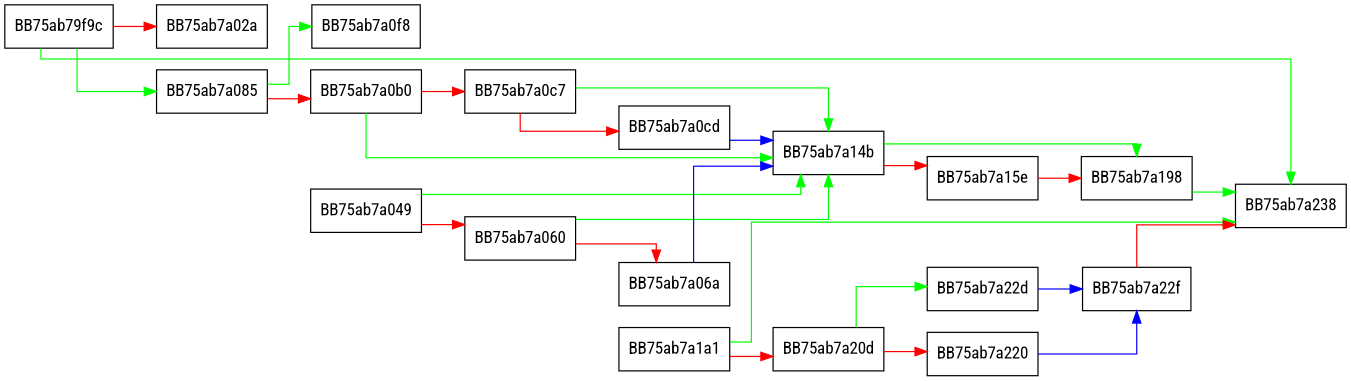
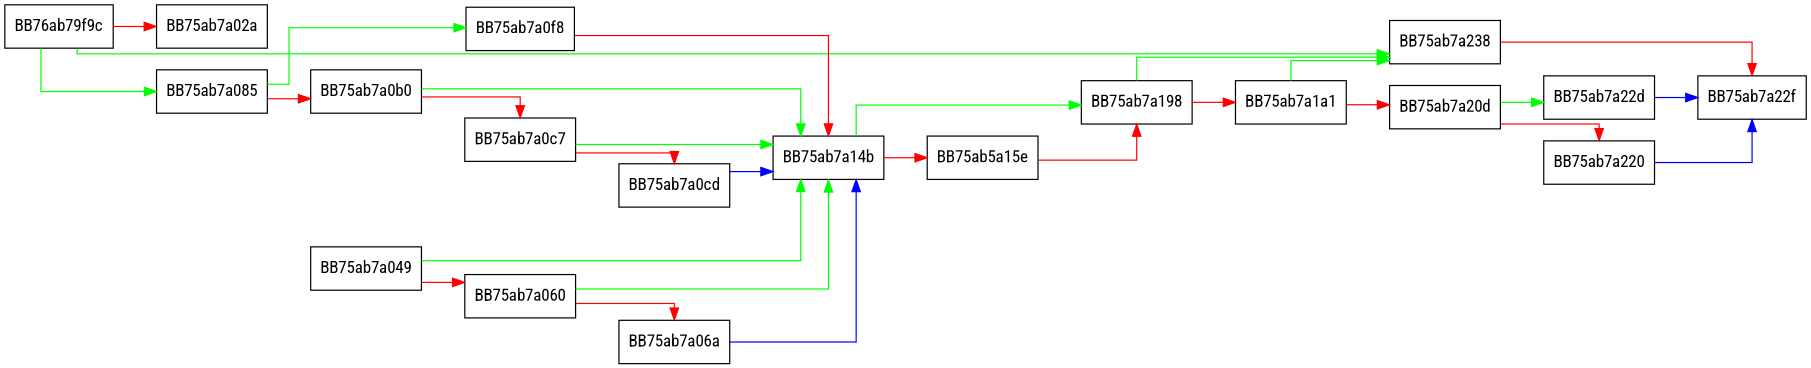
(59, 26) -> (59, 26)
none -> (746, 36)
none -> (1208, 102)
(983, 178) -> (983, 158)
(1137, 232) -> (1637, 42)
